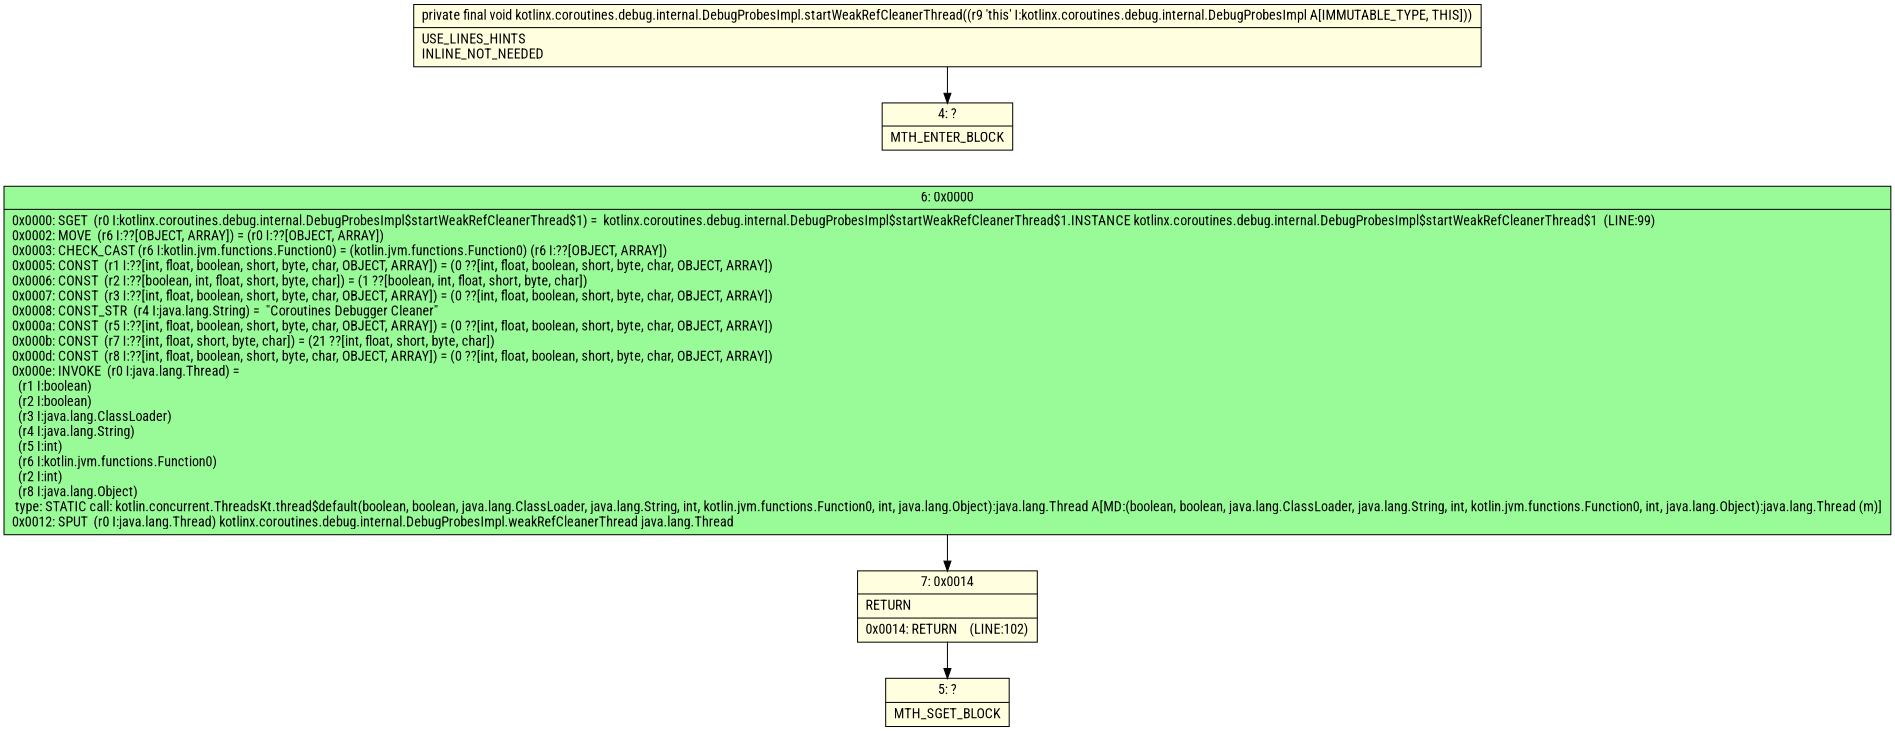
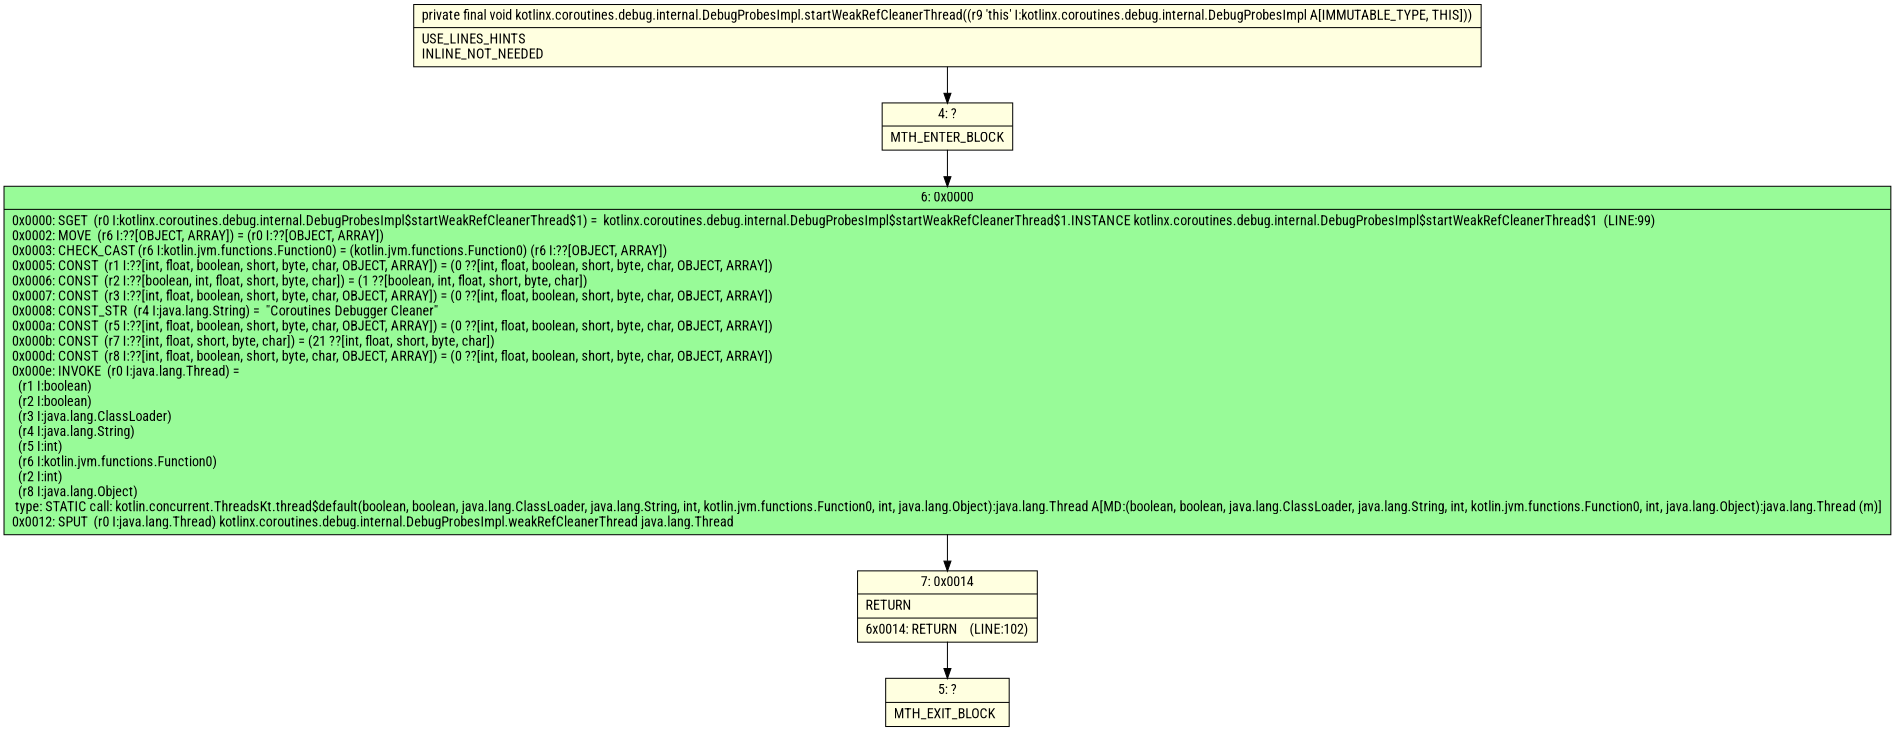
none -> (947, 163)
(947, 630) -> (947, 630)
(947, 714) -> (945, 714)
